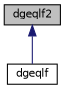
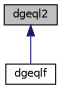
(32, 15) -> (31, 15)
